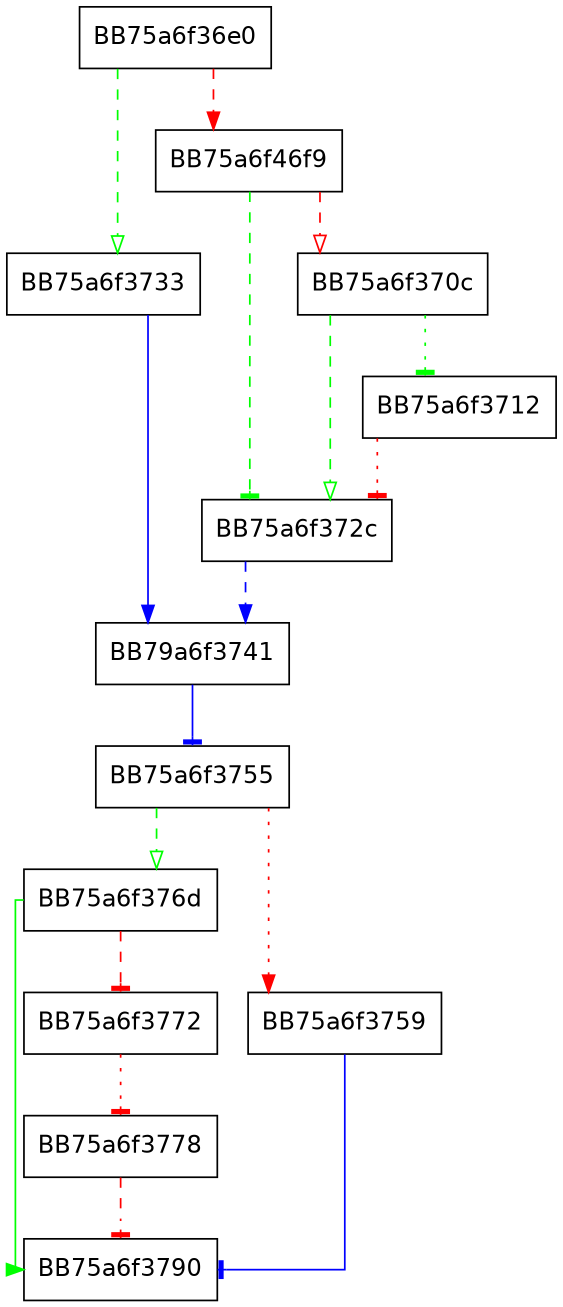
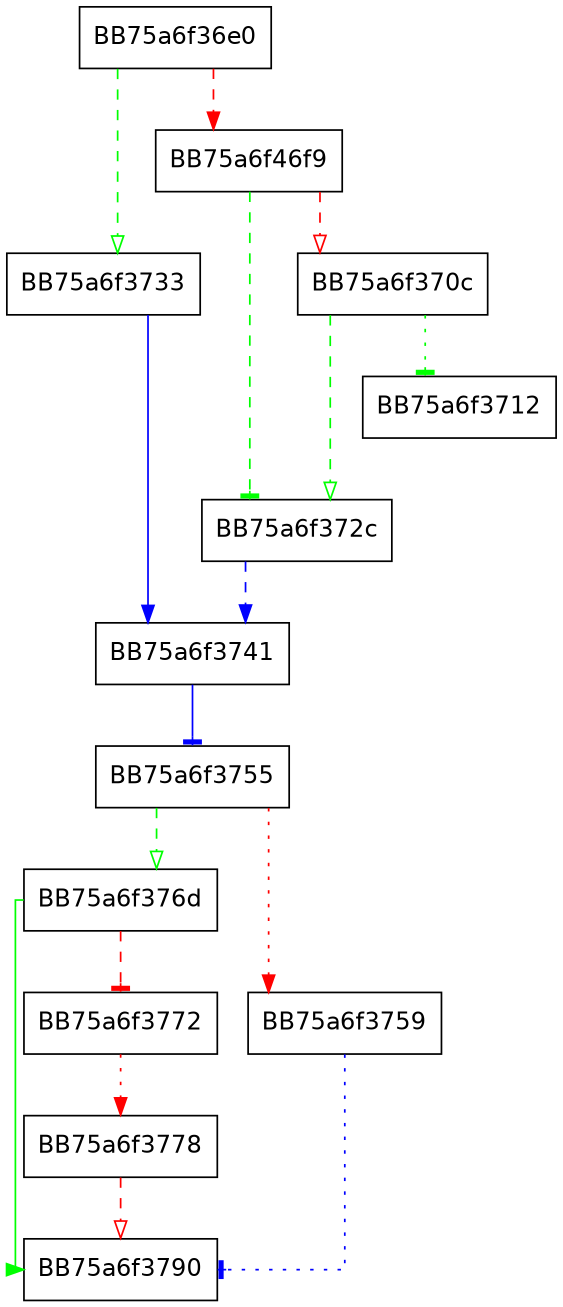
(377, 464) -> none
(193, 654) -> (193, 654)
(121, 1080) -> (121, 1080)
(121, 1199) -> (121, 1199)
(345, 1221) -> (345, 1221)
